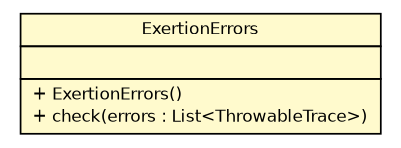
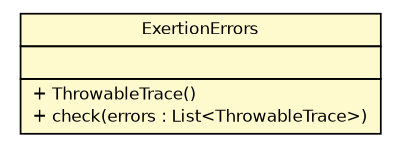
(108, 94) -> (115, 94)
